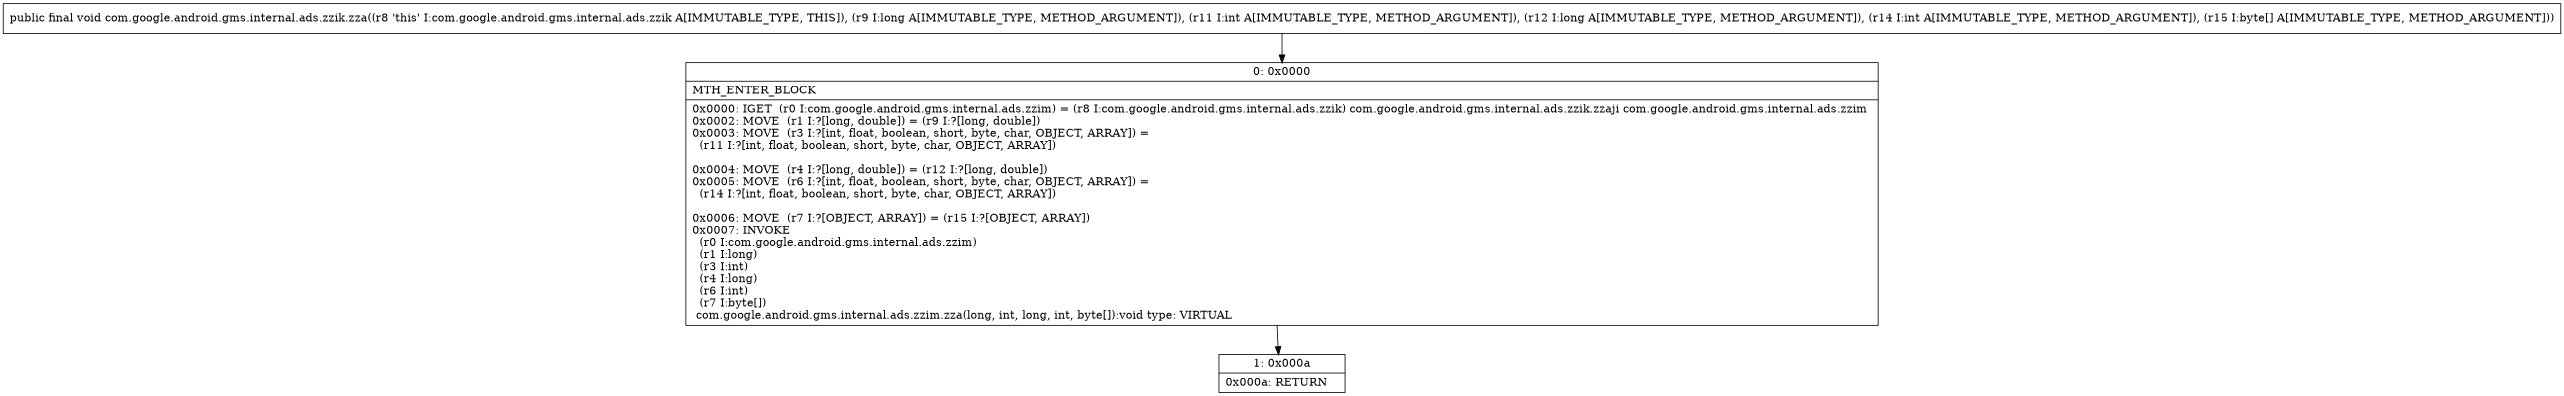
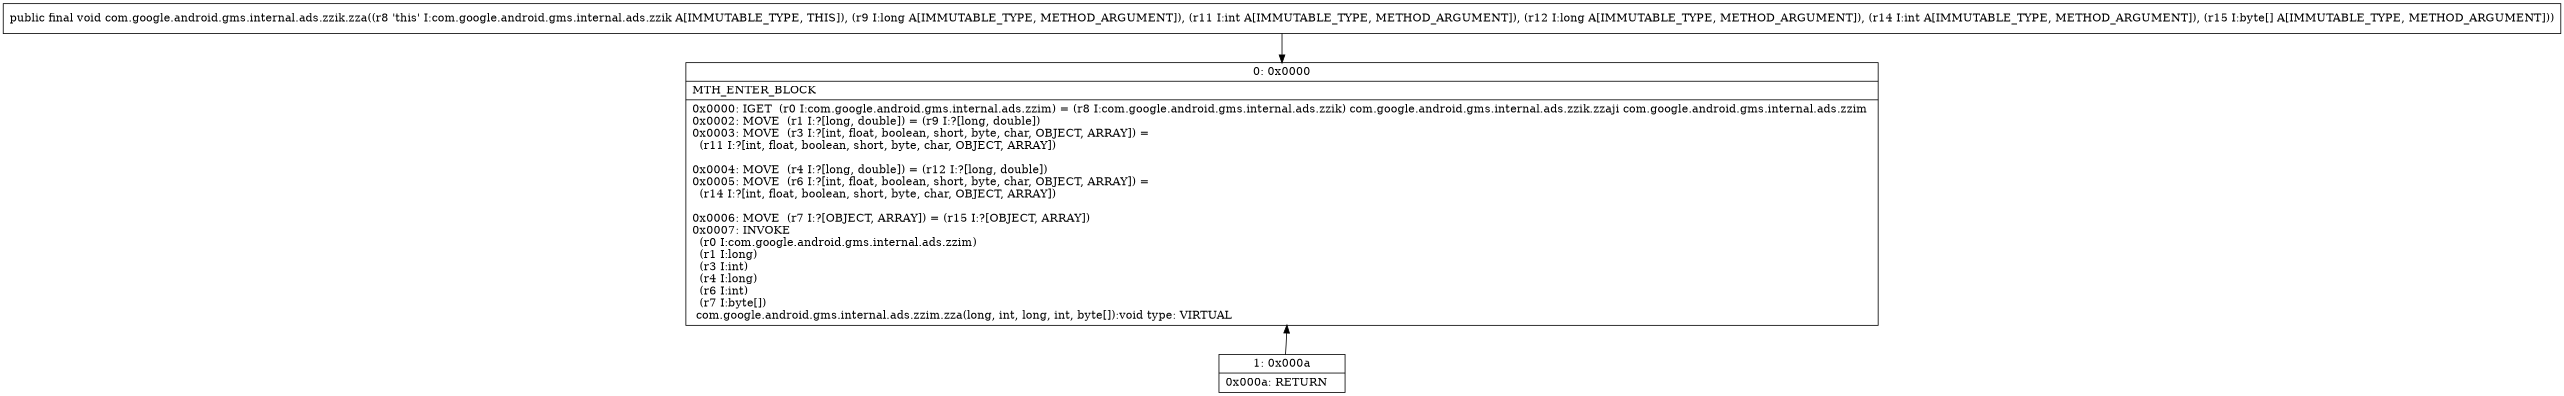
(1277, 336) -> (1286, 344)
